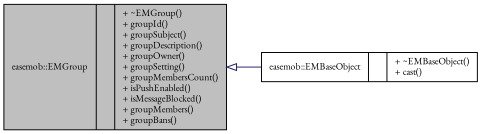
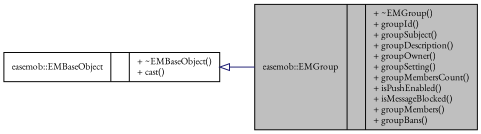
(249, 67) -> (242, 67)
